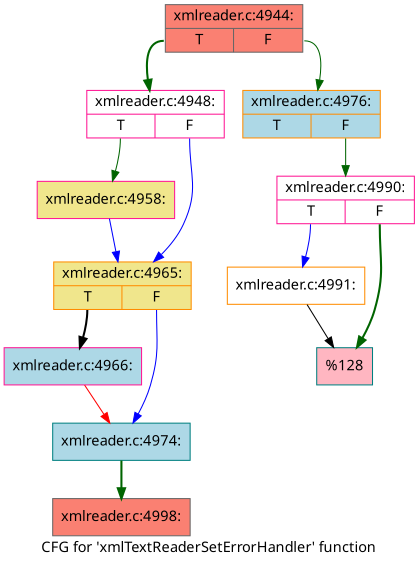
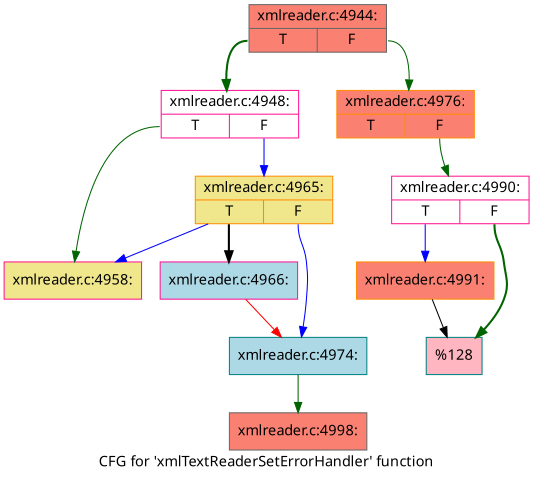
(312, 114) -> (406, 114)
(113, 235) -> (167, 241)
(296, 286) -> (425, 281)
(121, 474) -> (298, 389)
